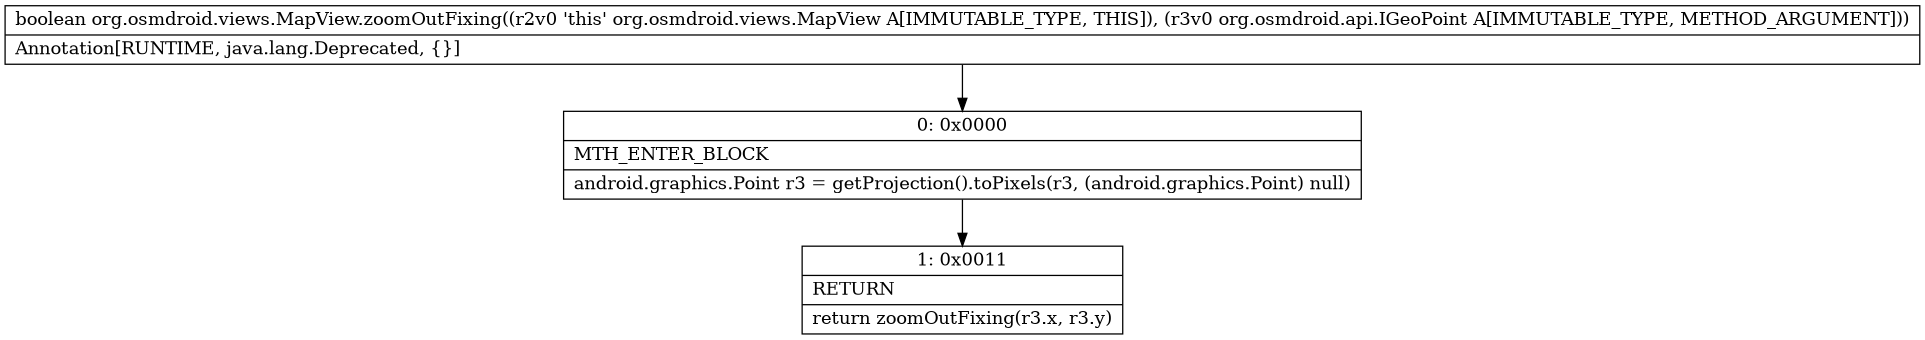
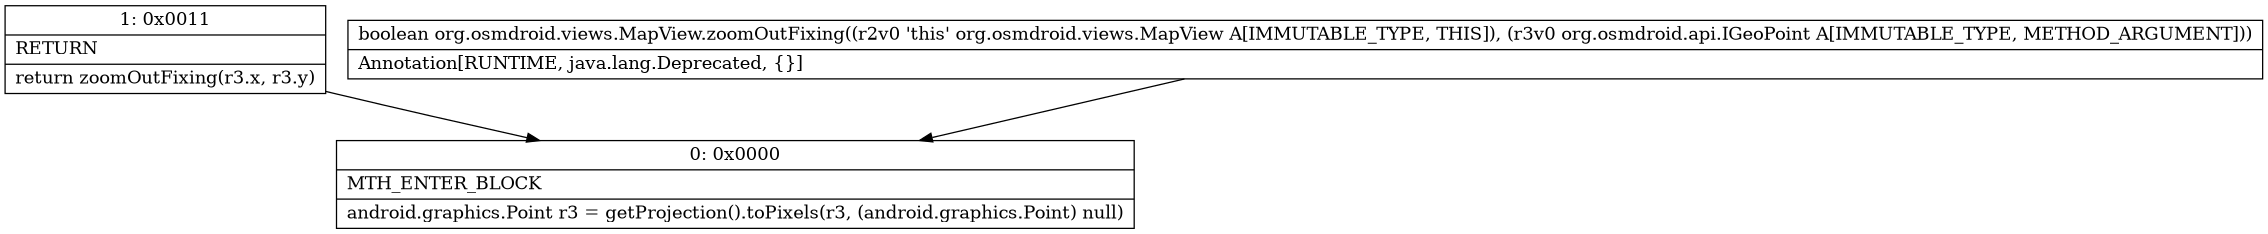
(962, 216) -> (426, 115)
